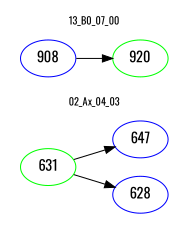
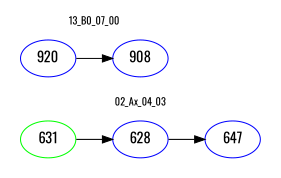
(89, 58) -> (89, 58)
(140, 58) -> (48, 58)
(89, 155) -> (182, 139)
